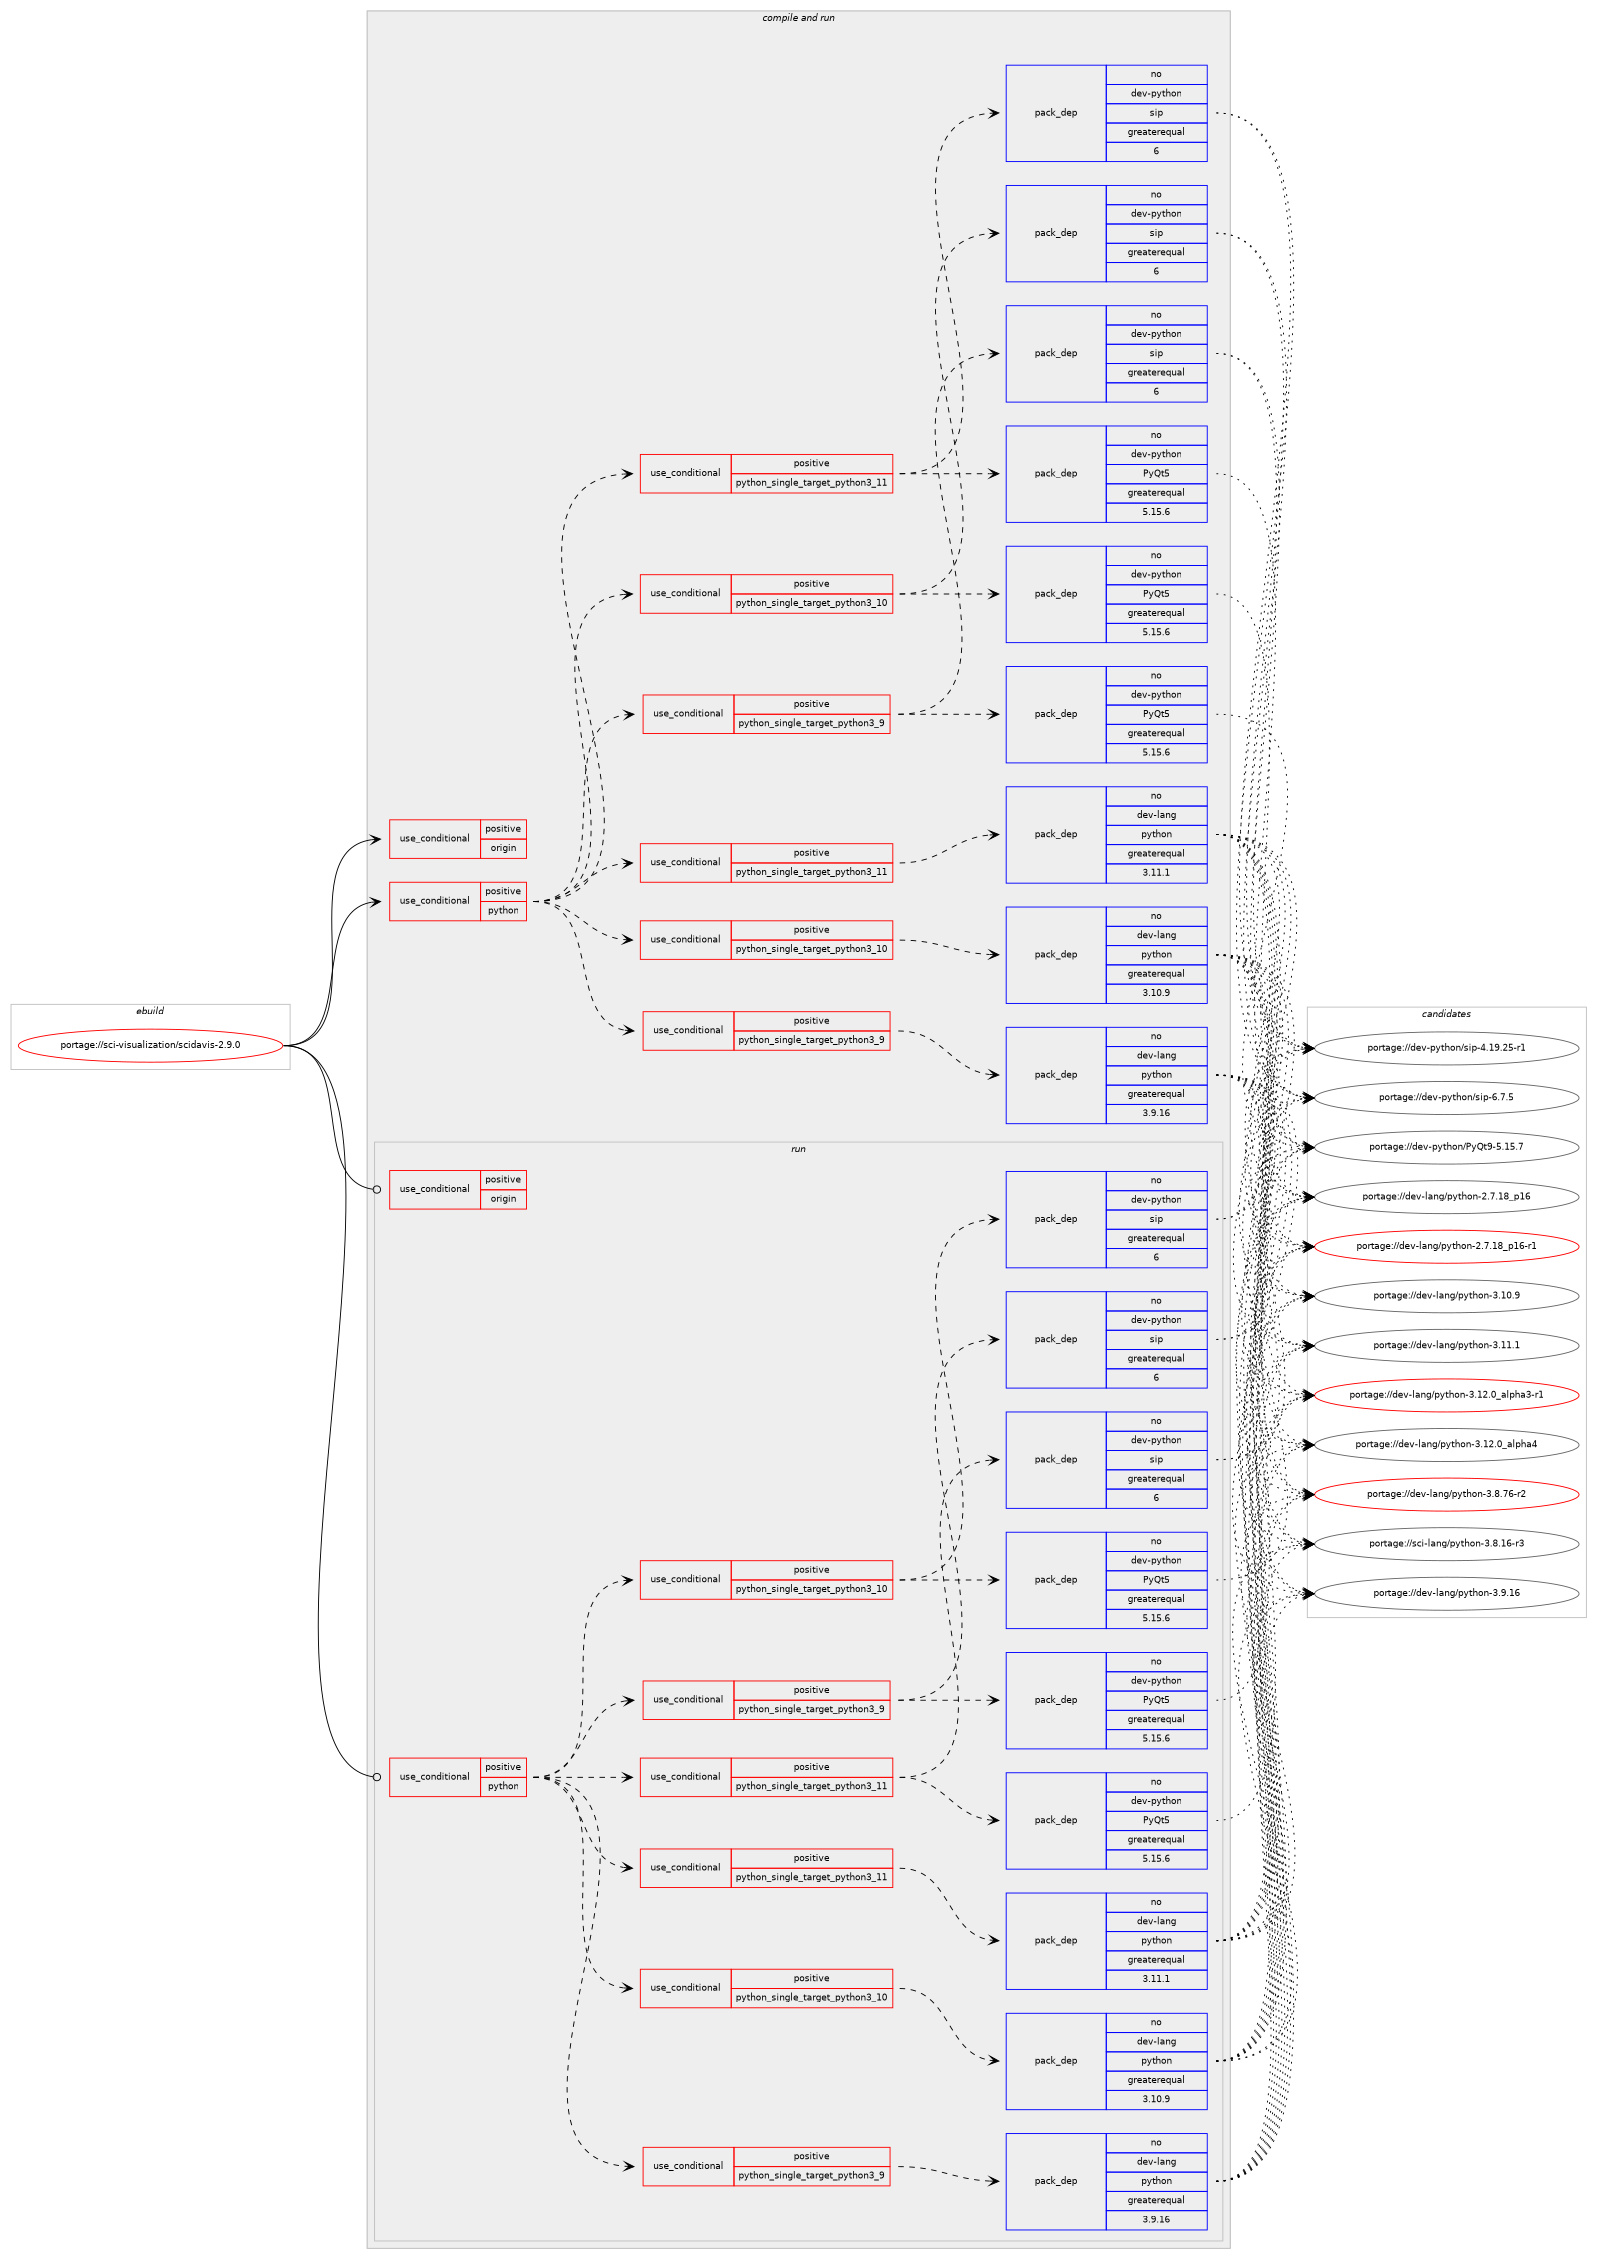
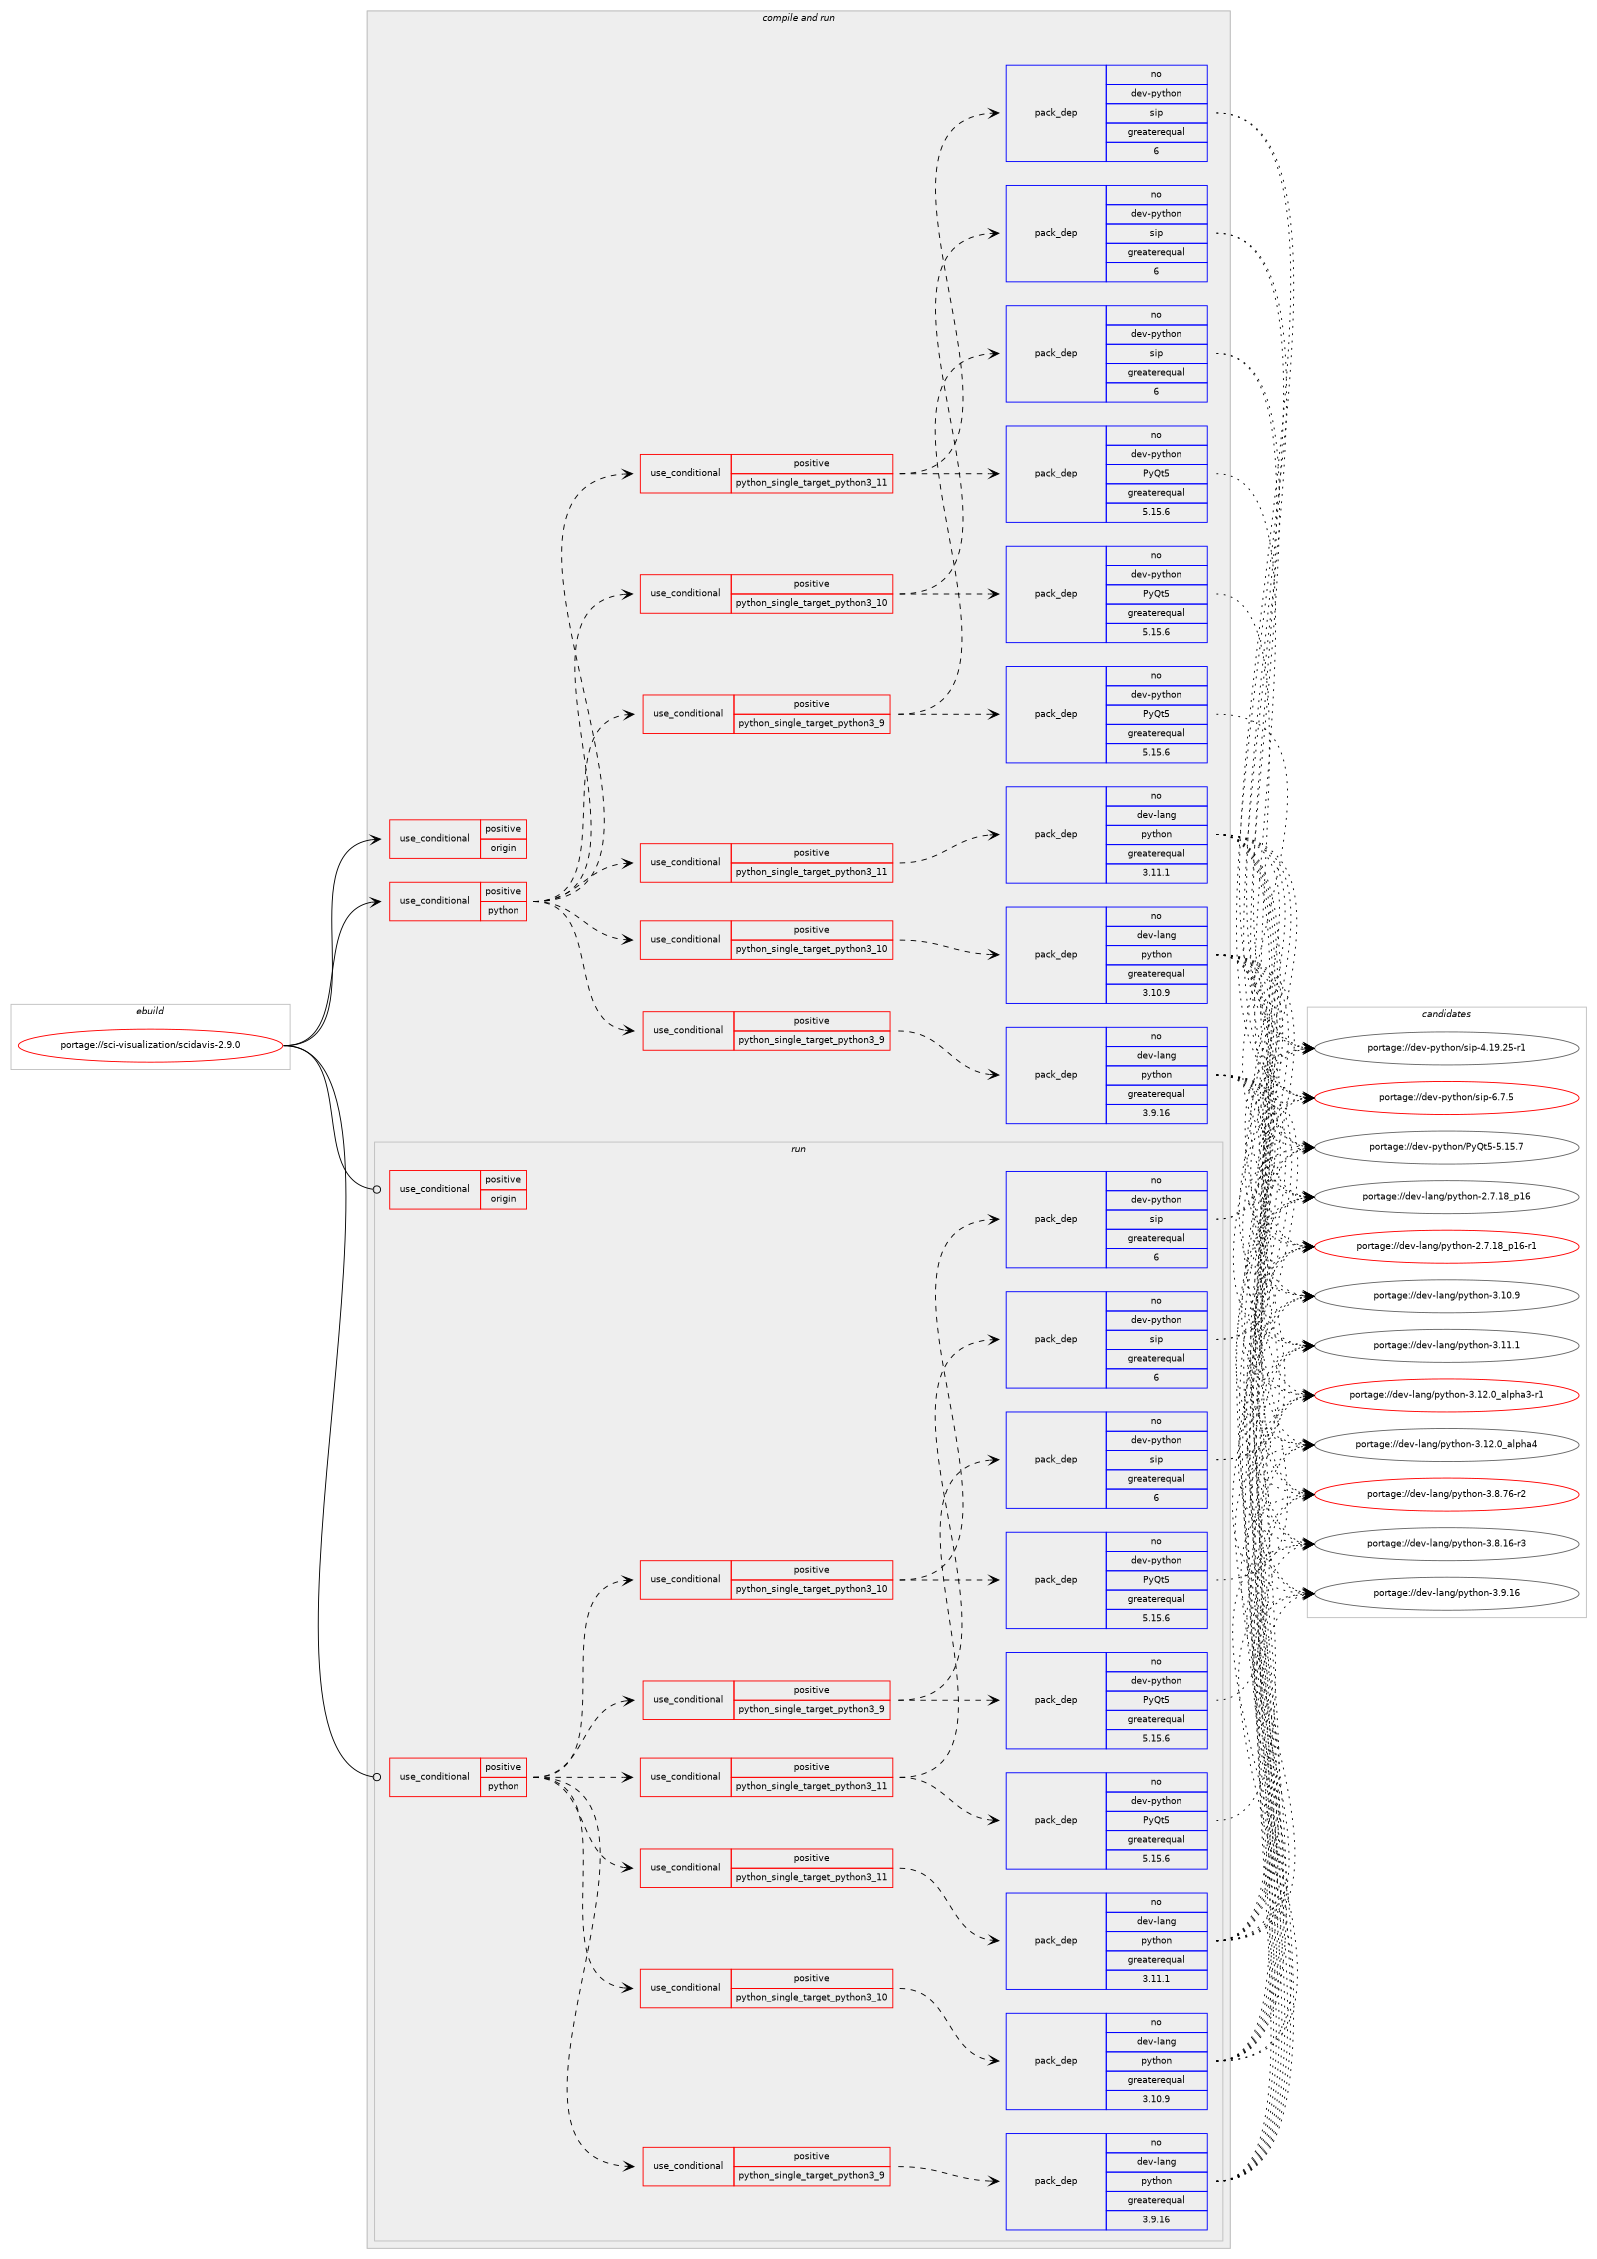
(1447, 1098) -> (1447, 1098)
(1447, 1148) -> (1447, 1148)
(1447, 1544) -> (1447, 1544)
